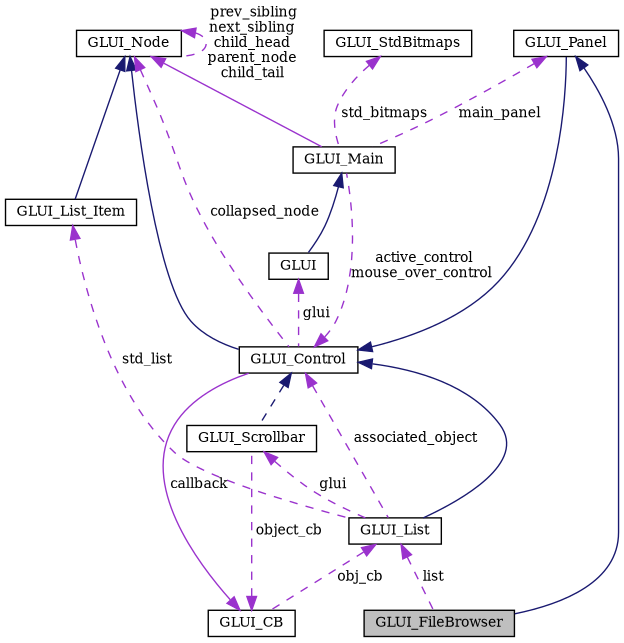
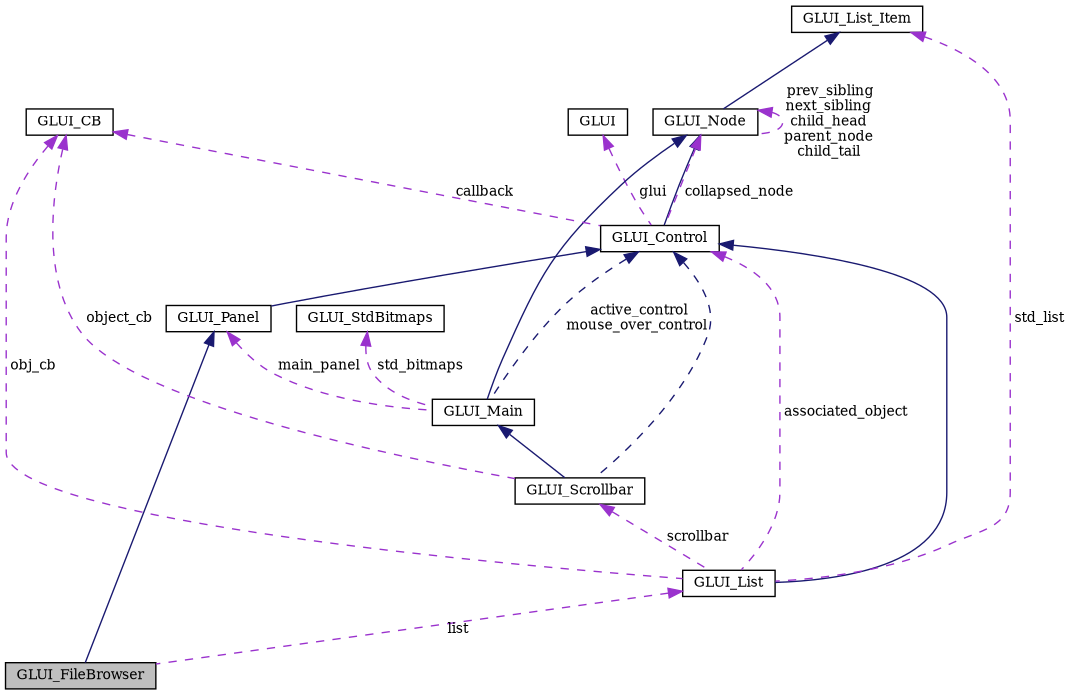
(243, 105) -> (567, 241)
(98, 135) -> (775, 75)
(327, 221) -> (537, 456)
(352, 258) -> (550, 320)
(164, 475) -> (364, 180)
(331, 485) -> (696, 537)
(317, 581) -> (179, 520)
